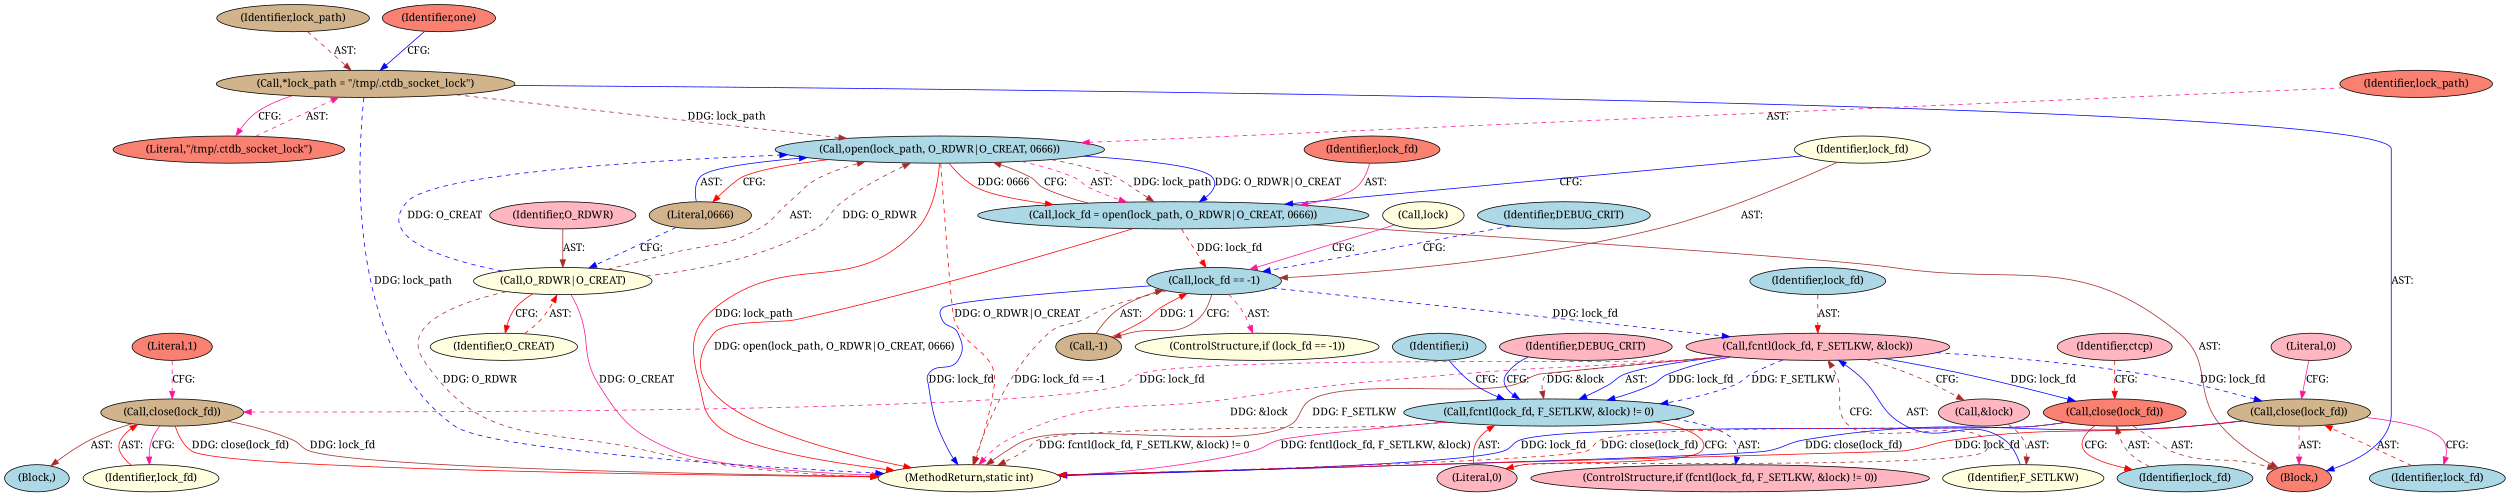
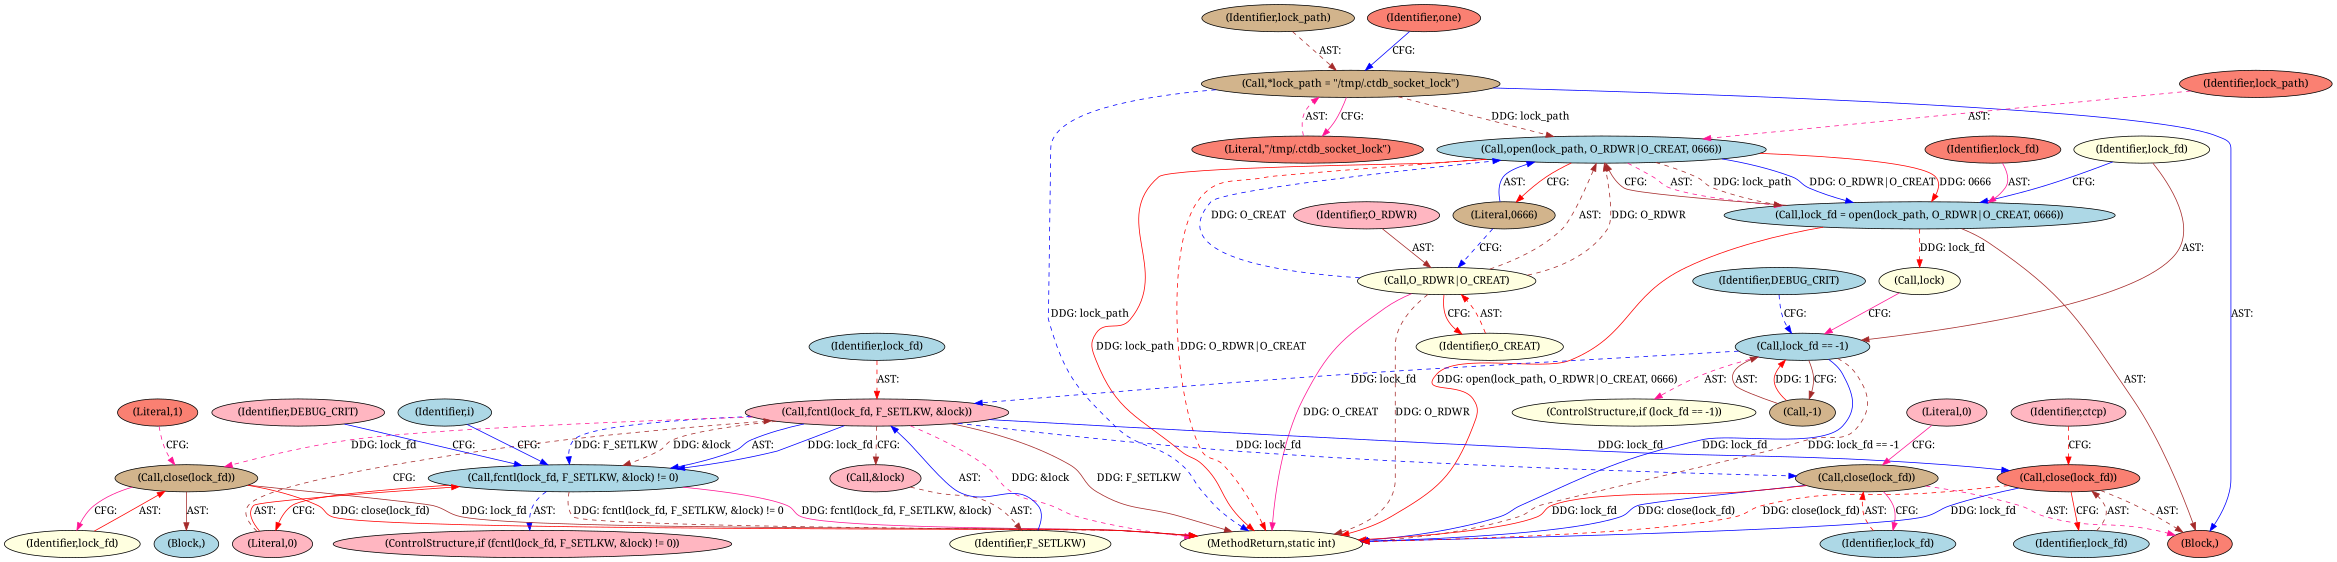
(1192, 245) -> (1920, 244)
